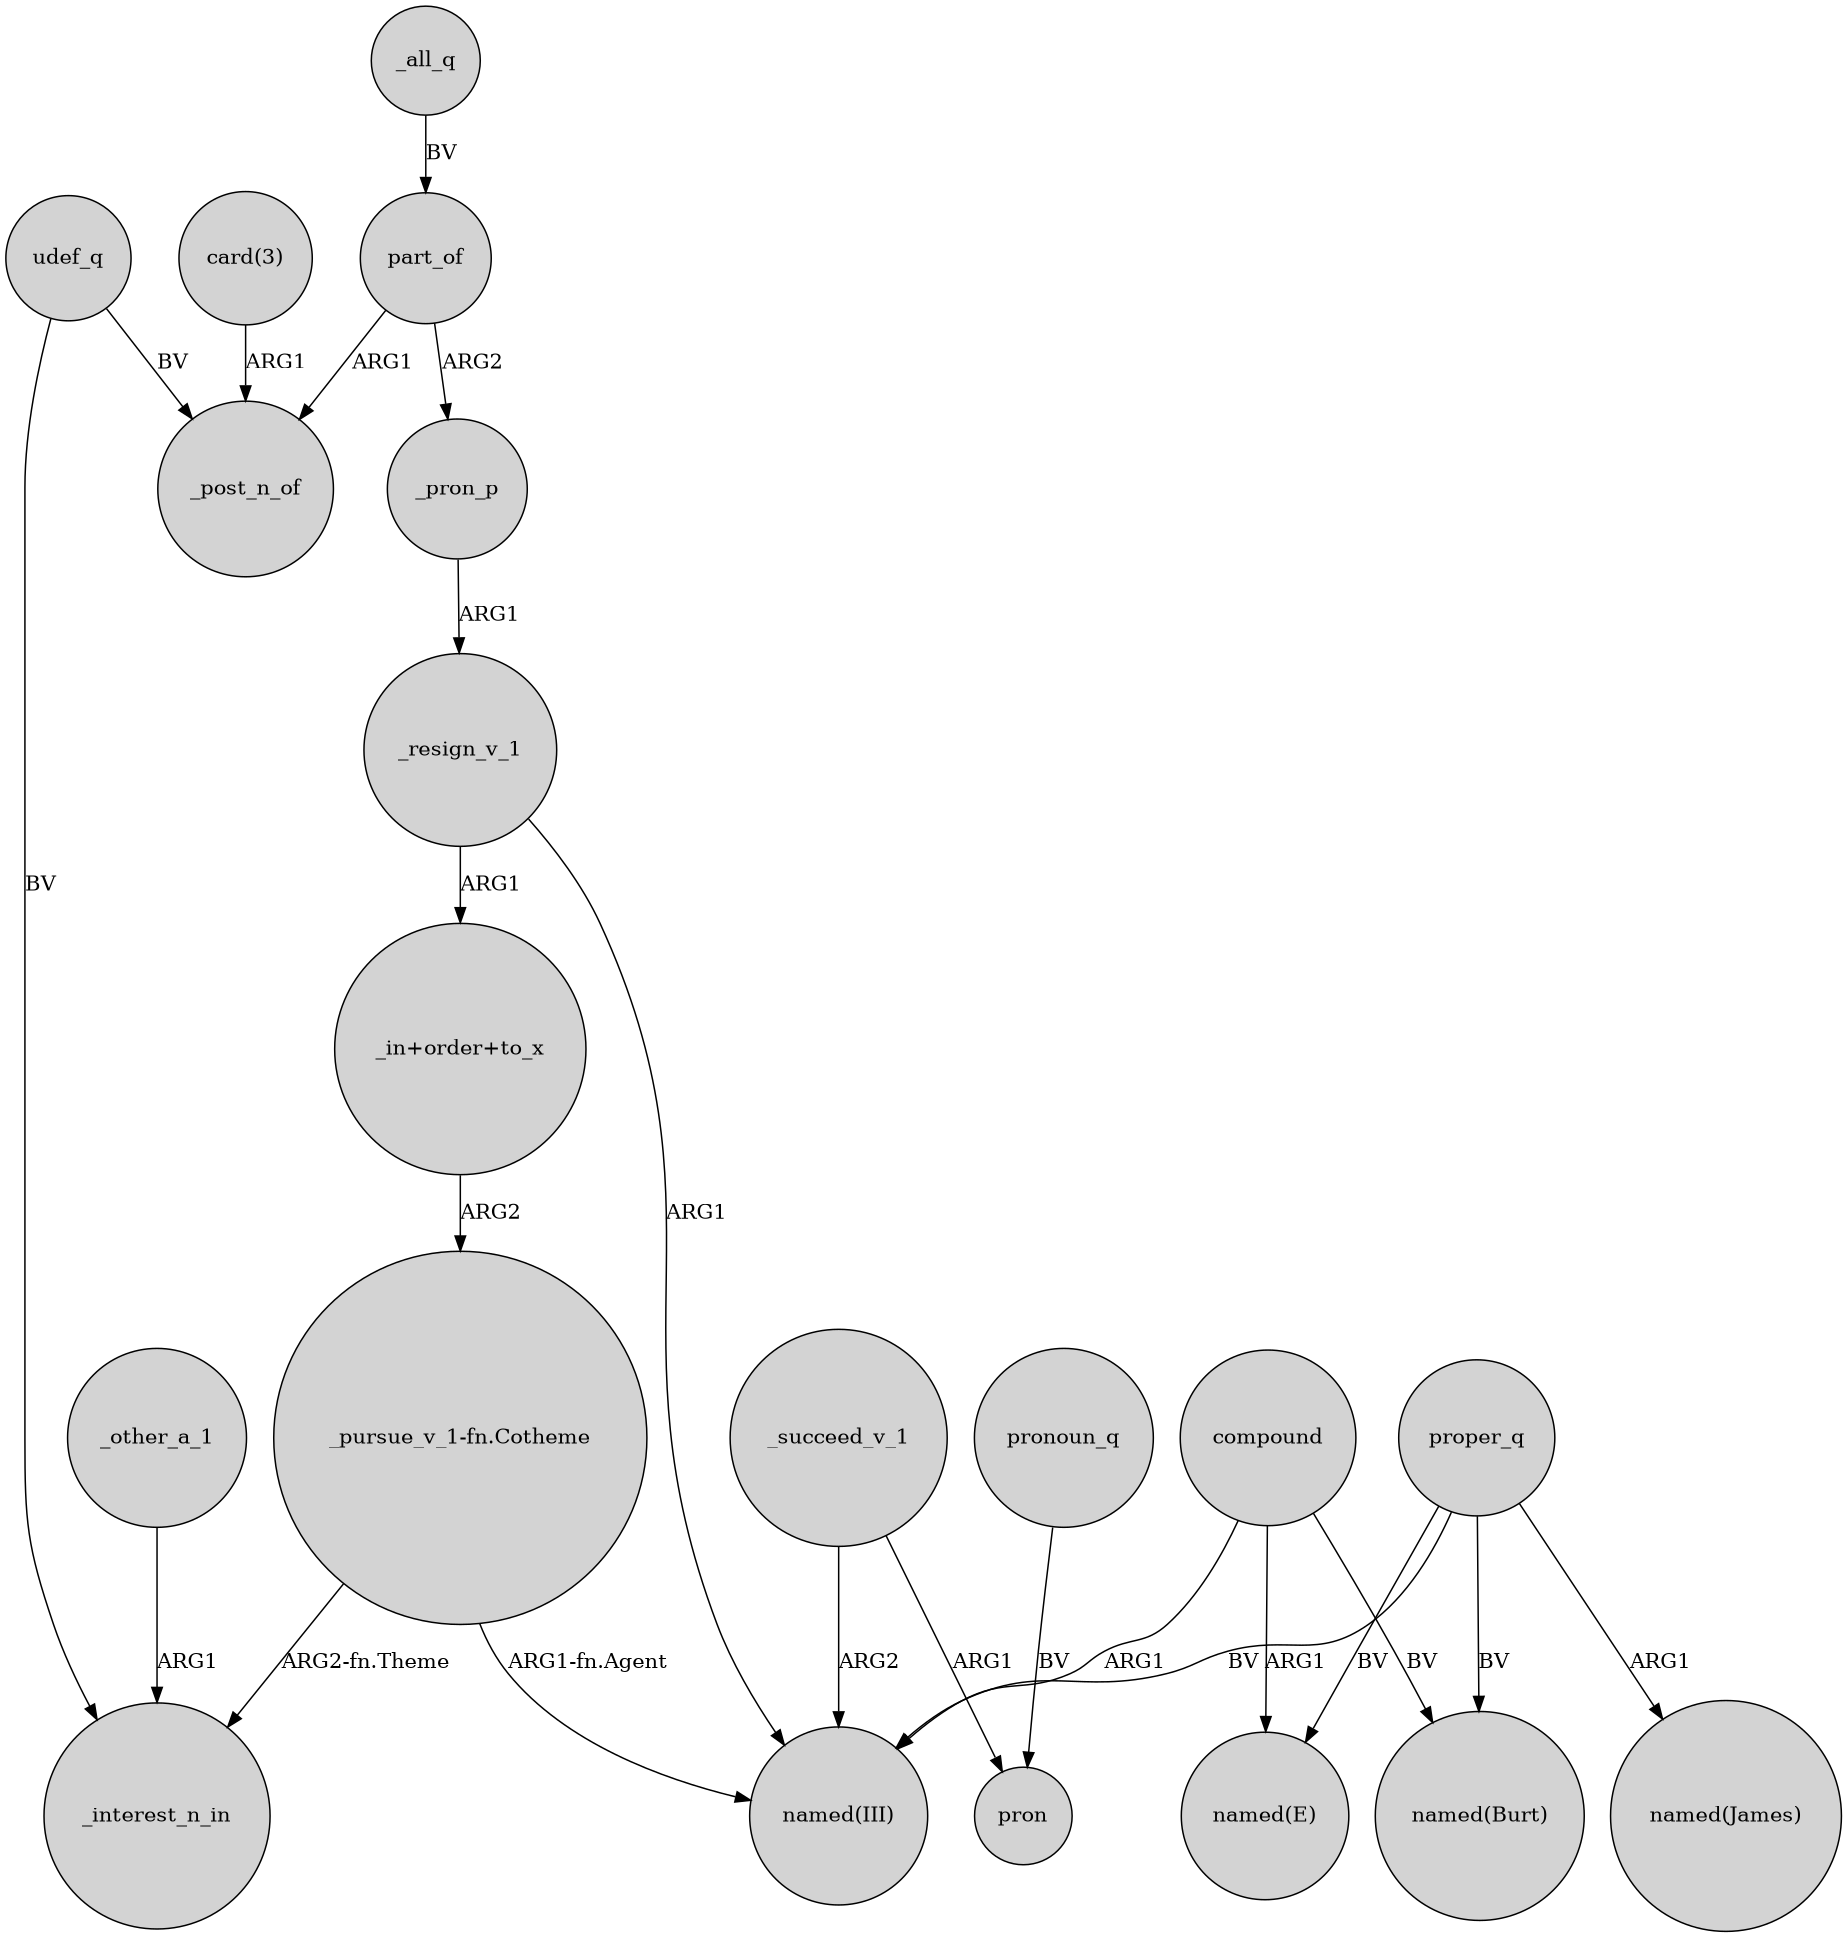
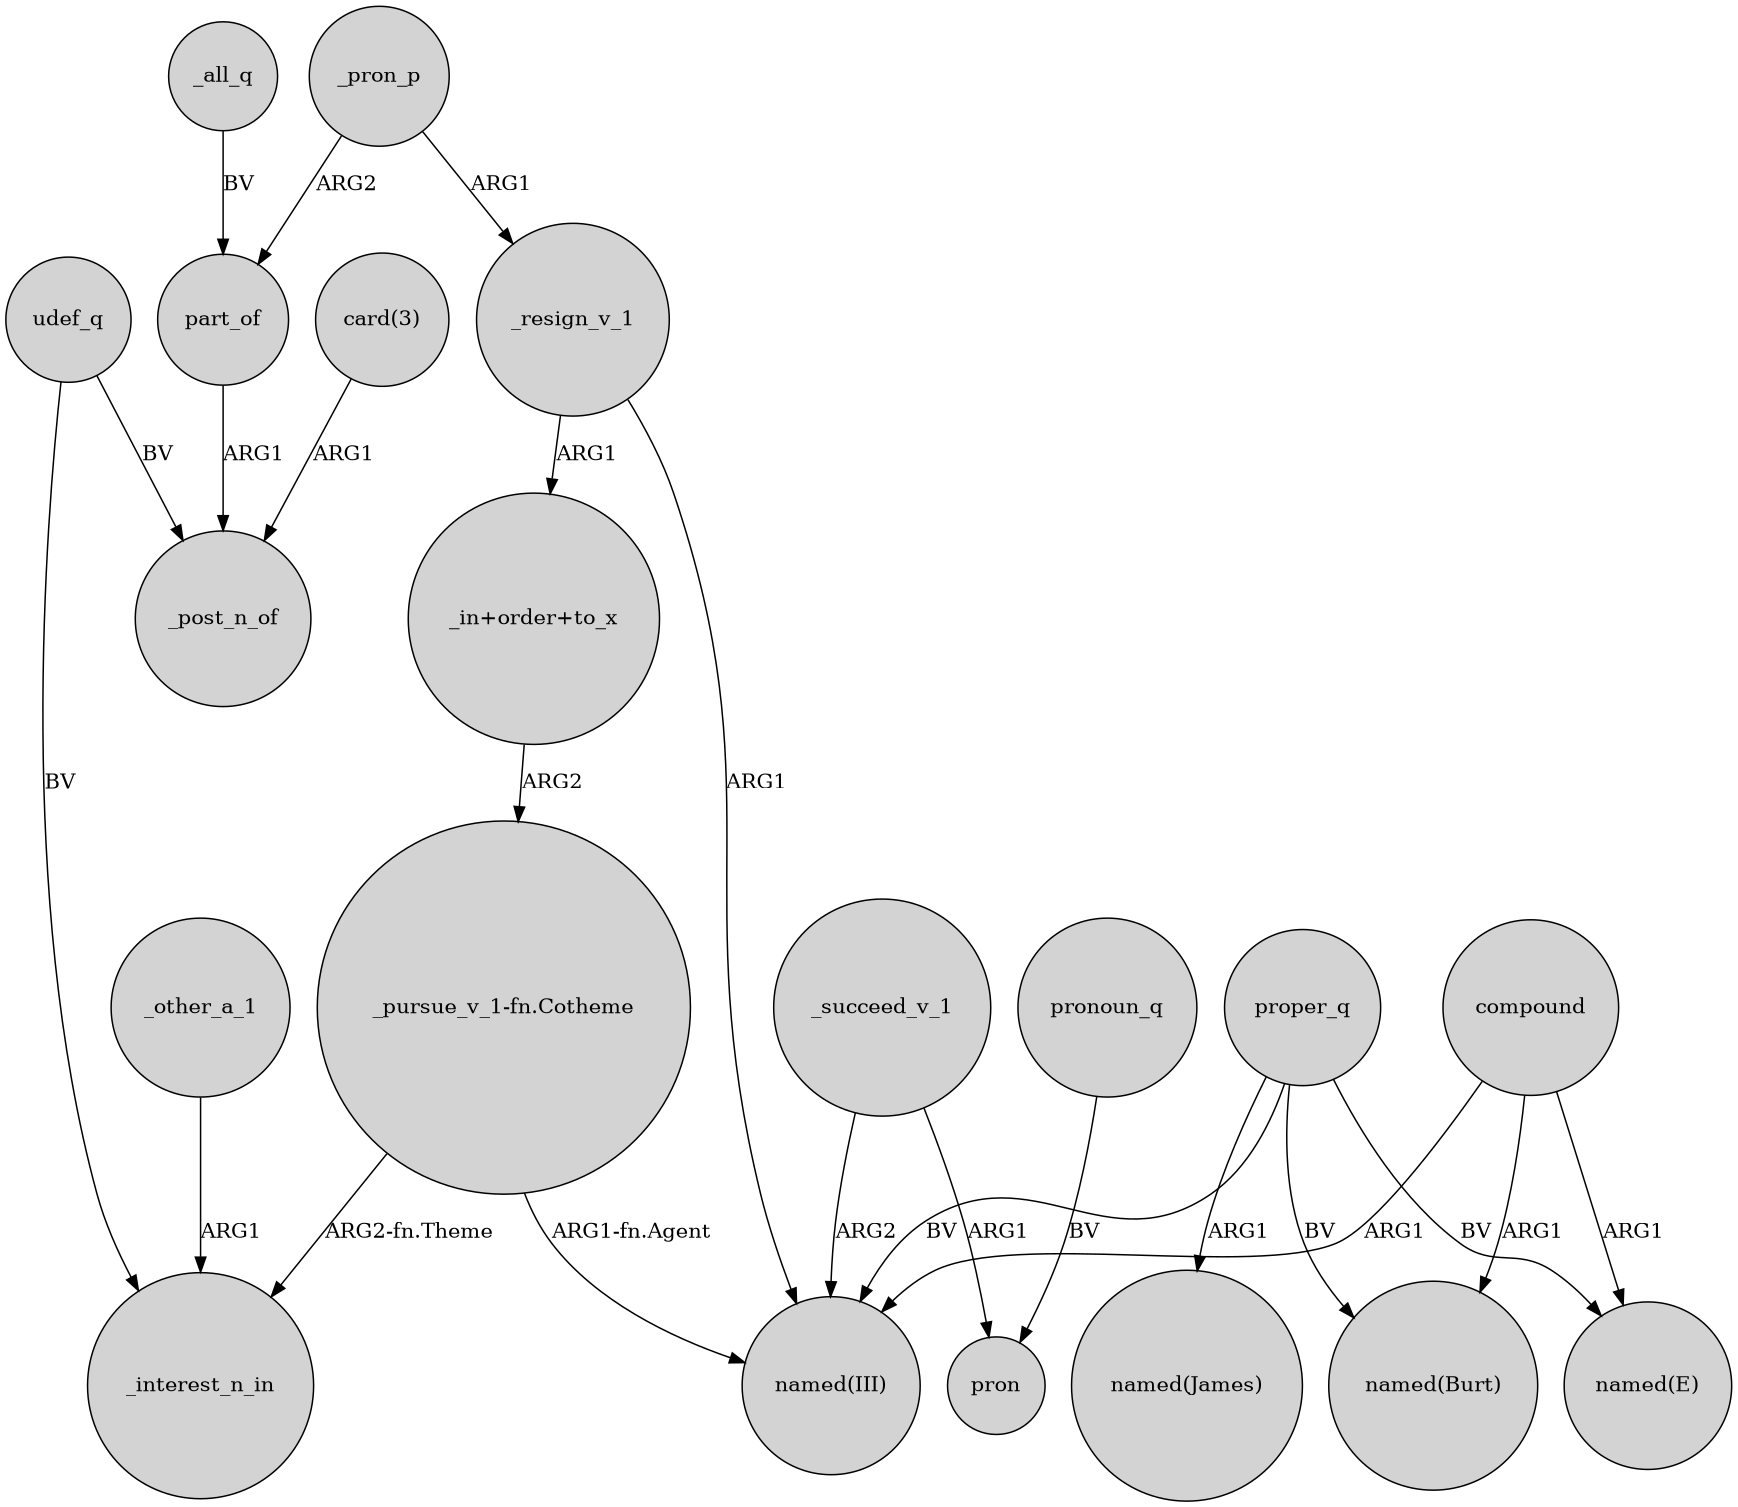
(440, 363) -> (304, 194)
(1422, 1663) -> (1533, 1232)
